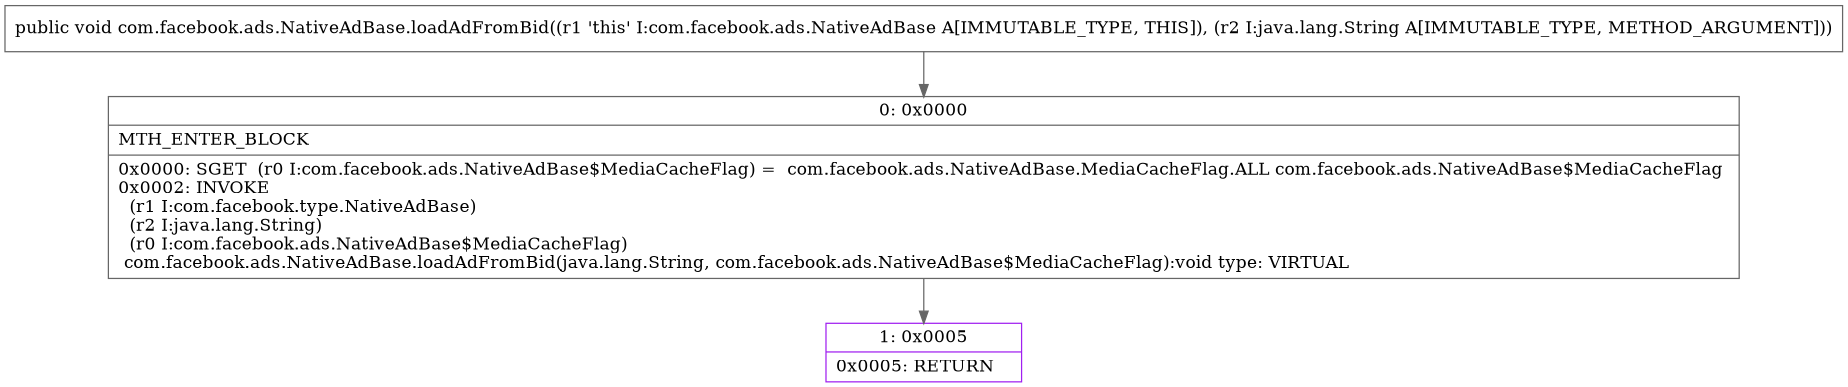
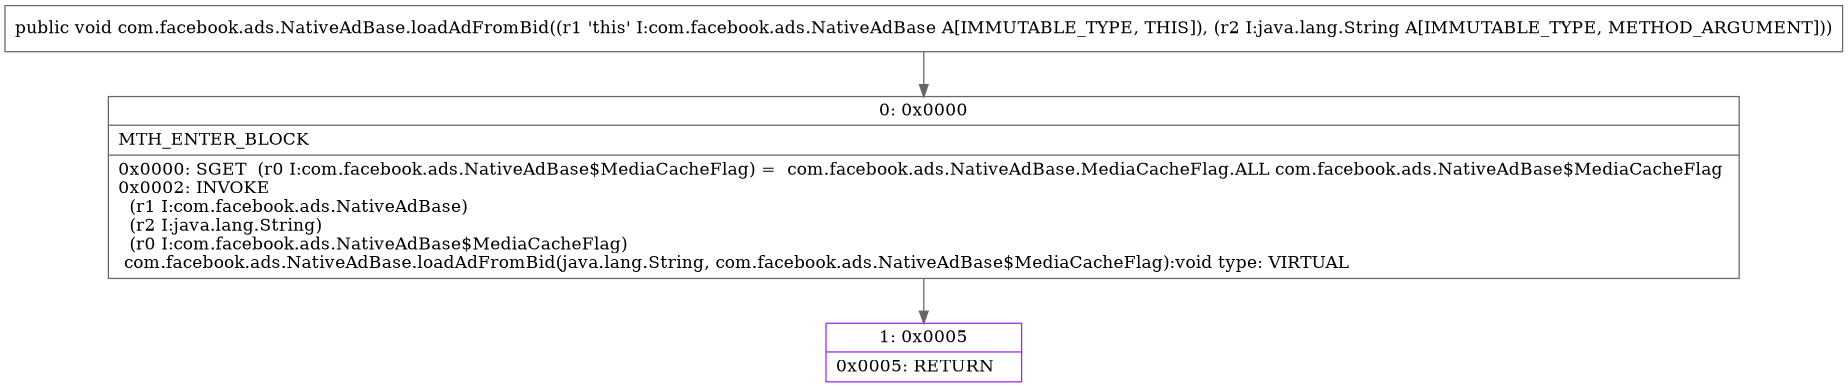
(298, 207) -> (293, 207)
